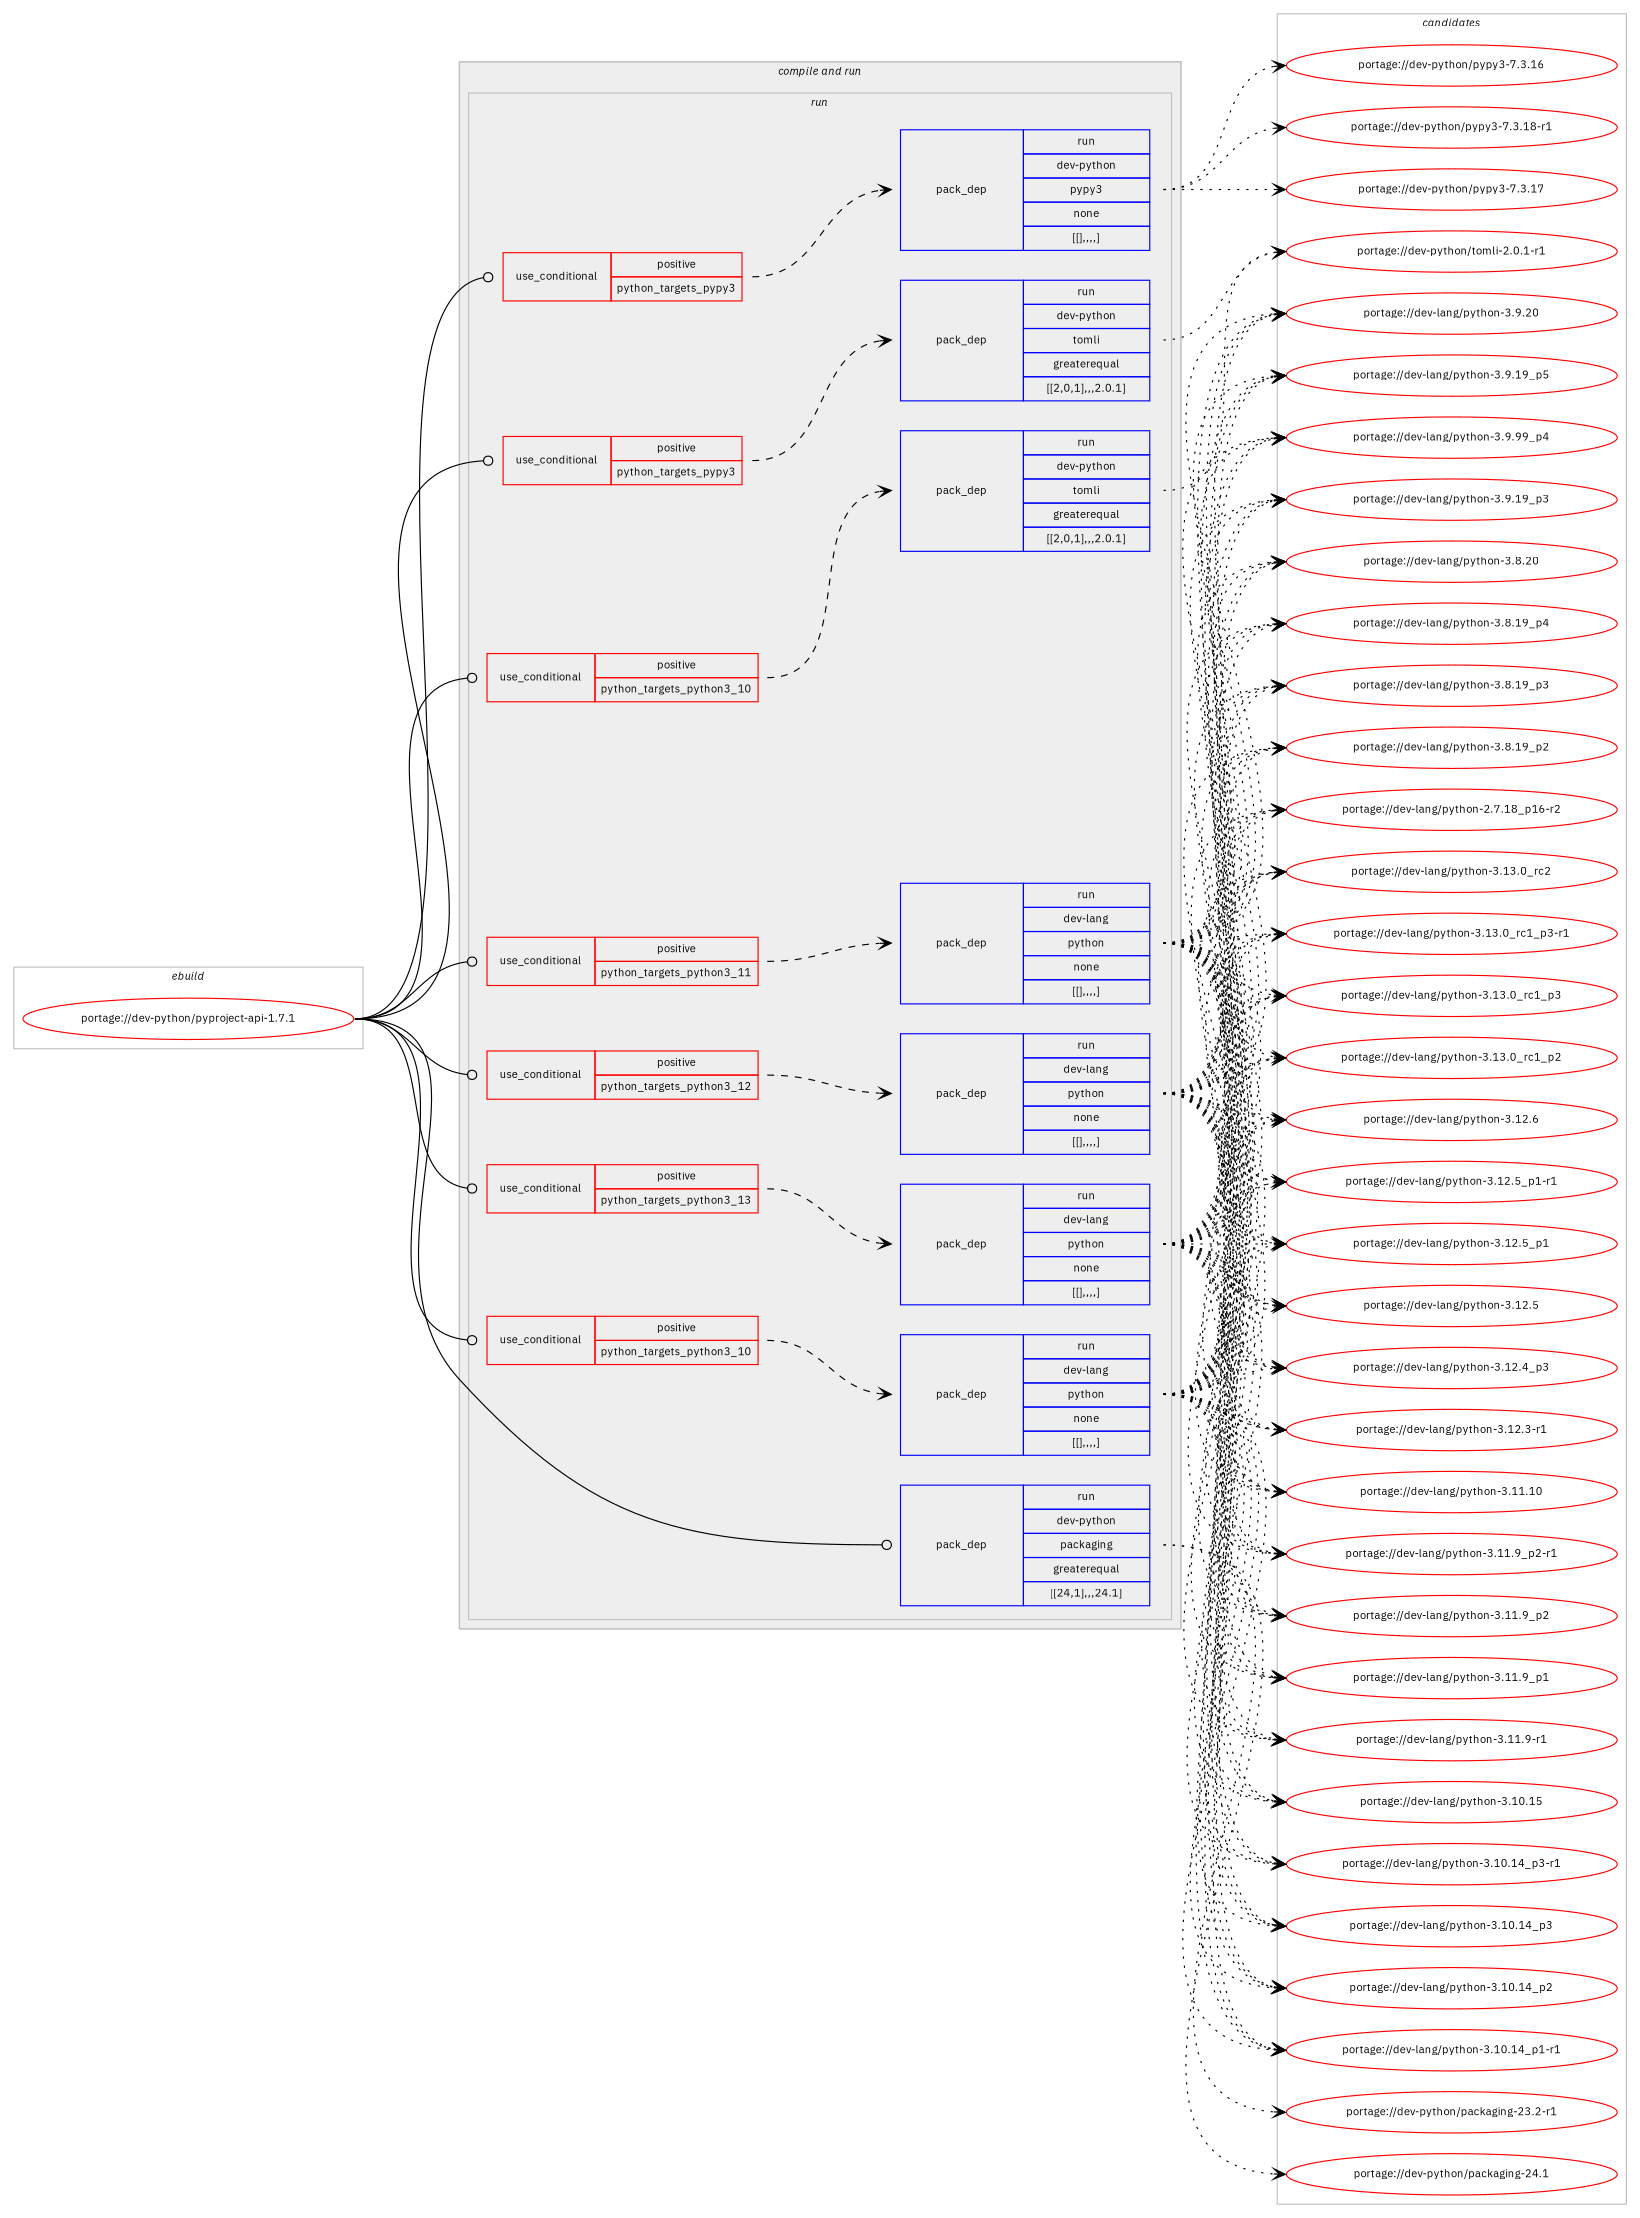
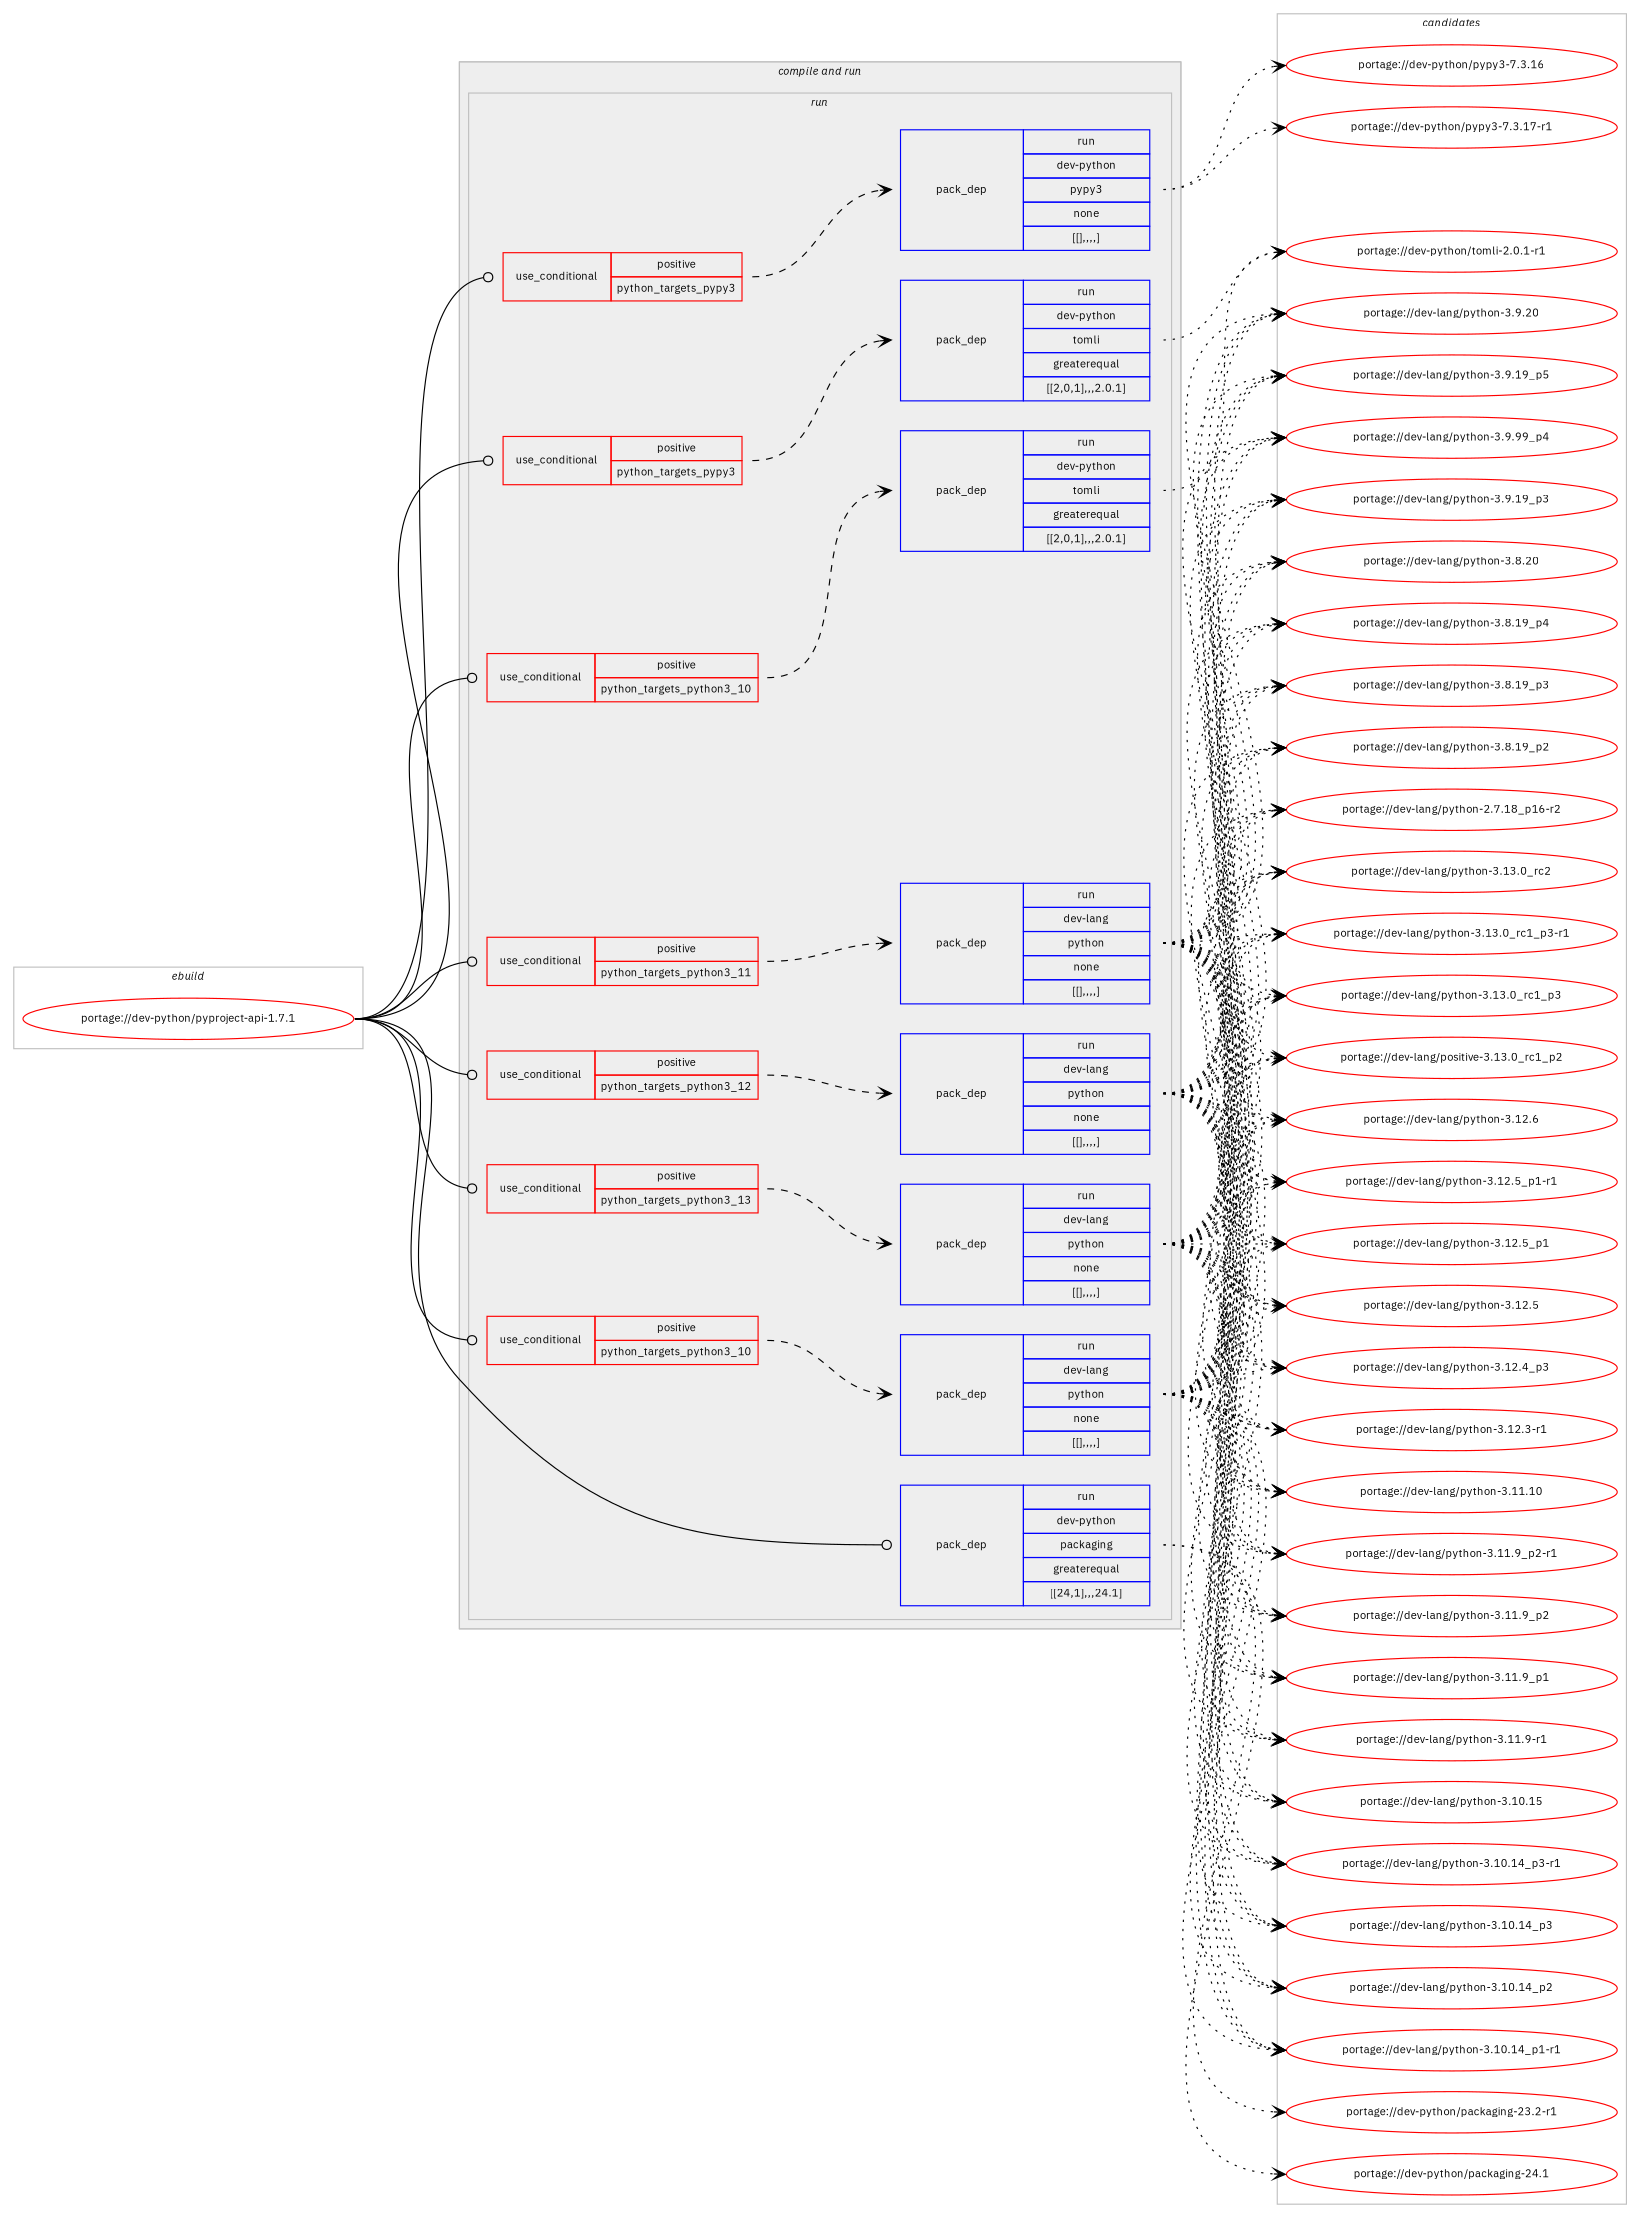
(1452, 127) -> (1452, 127)
(1452, 190) -> none
(1452, 1058) -> (1452, 1058)
